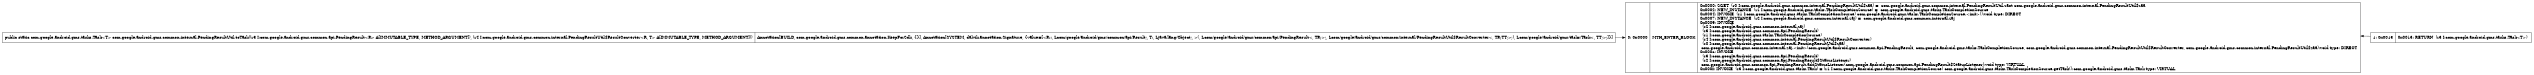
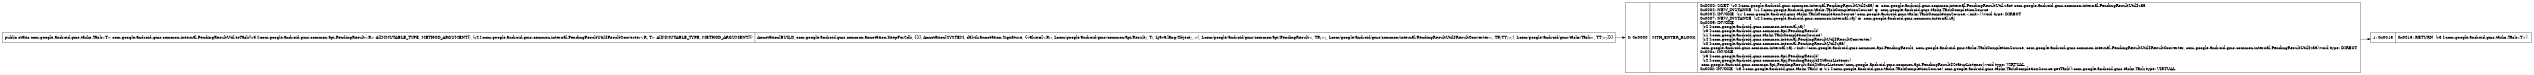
(2367, 36) -> (2364, 39)
